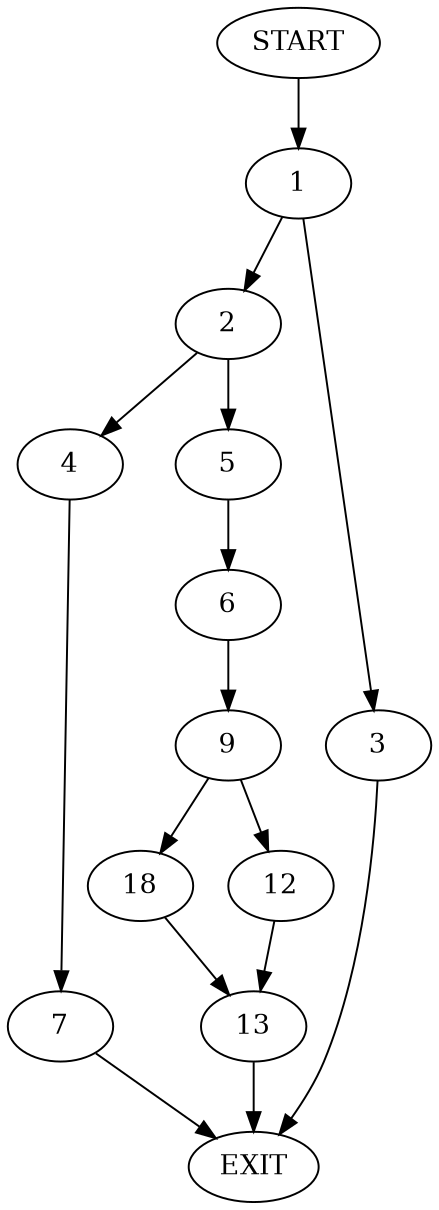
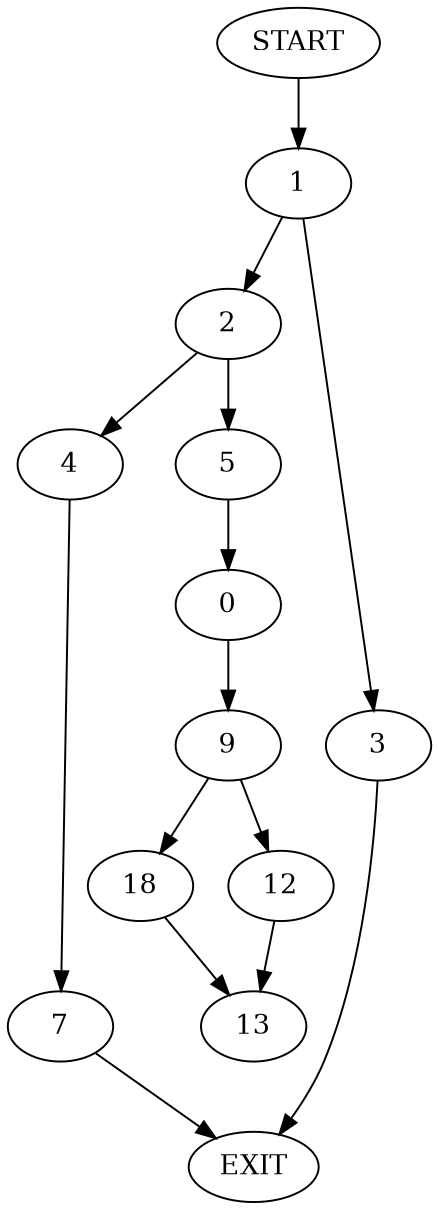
(228, 605) -> (228, 605)
(254, 1087) -> none
